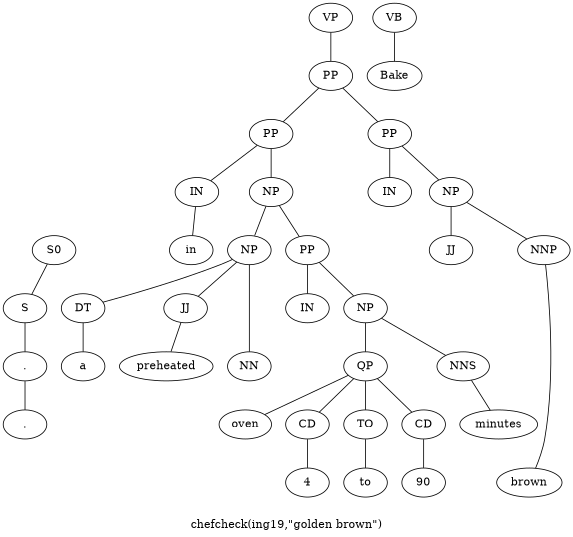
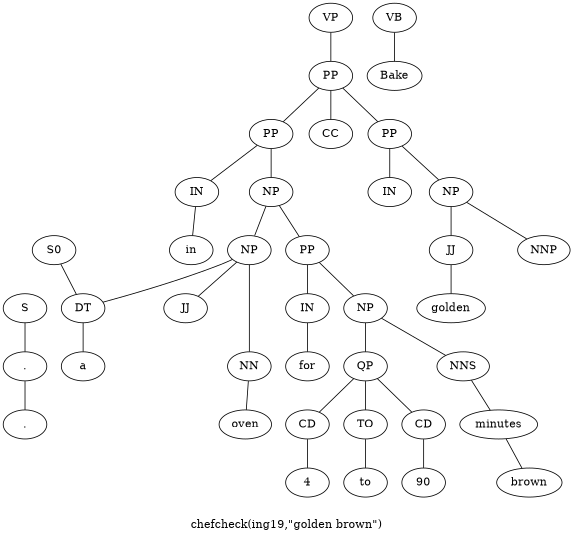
none -> (331, 134)
(40, 279) -> (69, 279)
none -> (451, 308)
(166, 366) -> none
none -> (307, 366)
(551, 367) -> (514, 454)
(307, 395) -> (247, 395)
